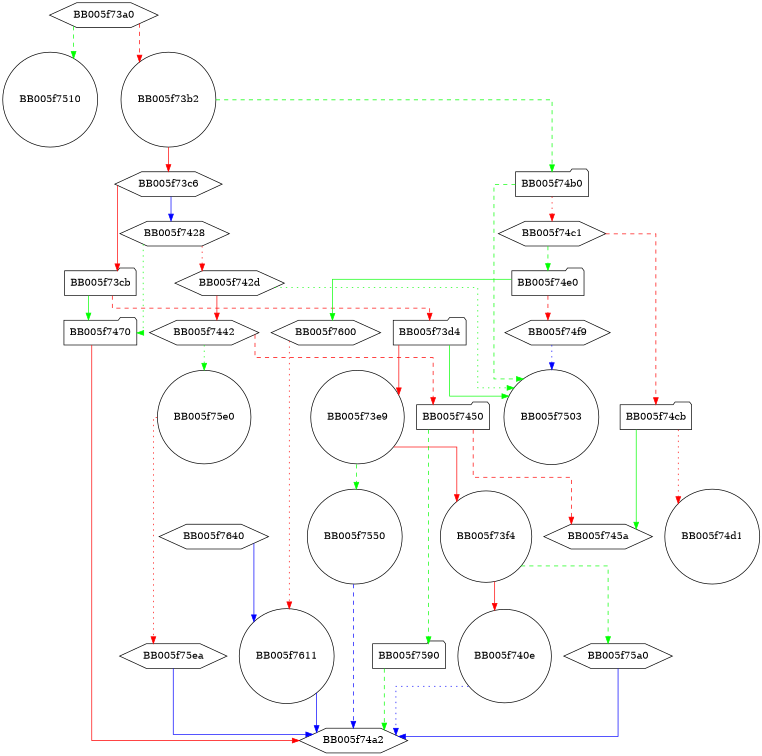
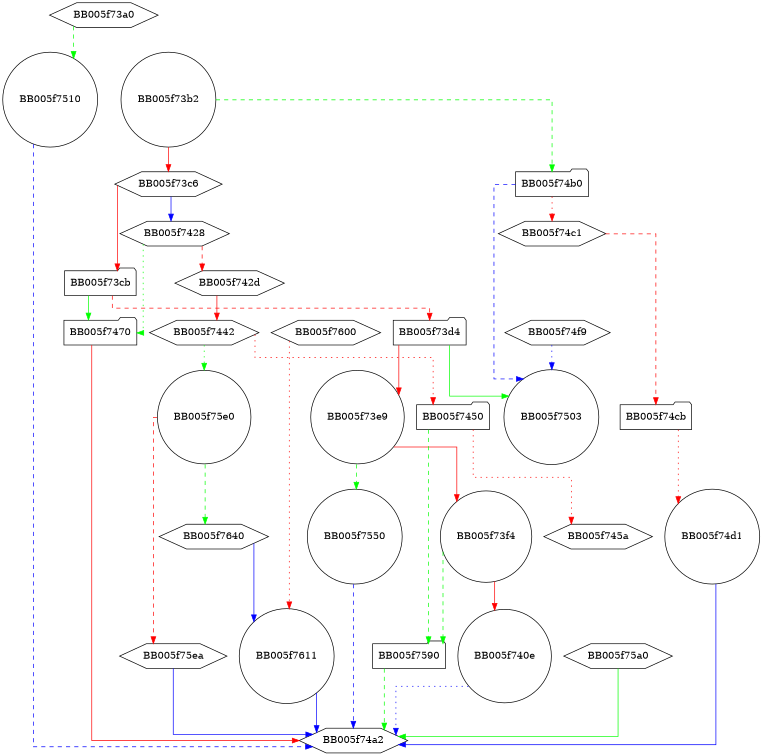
(140, 39) -> none
(202, 255) -> (202, 255)
(548, 283) -> none
(441, 288) -> none
(494, 288) -> (494, 282)
(353, 358) -> (353, 358)
(636, 476) -> none
(518, 477) -> (518, 477)
none -> (205, 491)
(153, 525) -> (153, 525)
(600, 566) -> (443, 594)
none -> (33, 582)
(546, 736) -> (546, 736)
none -> (641, 745)
